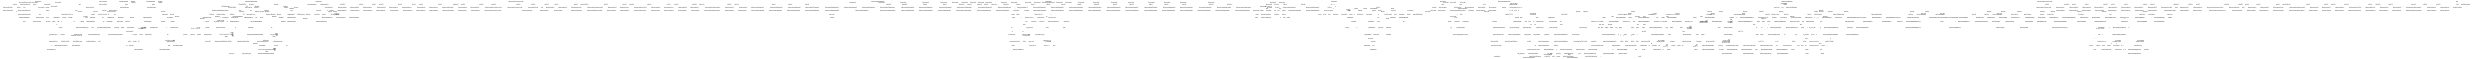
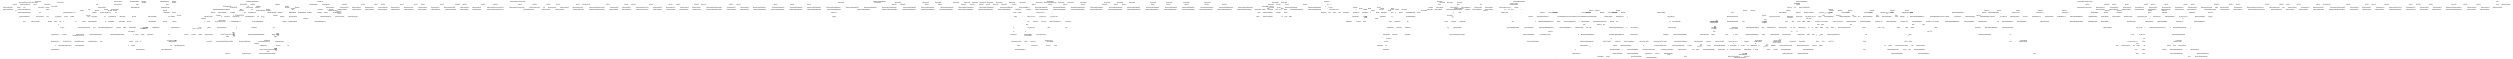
(1640, 11) -> (1805, 10)
none -> (1346, 13)
